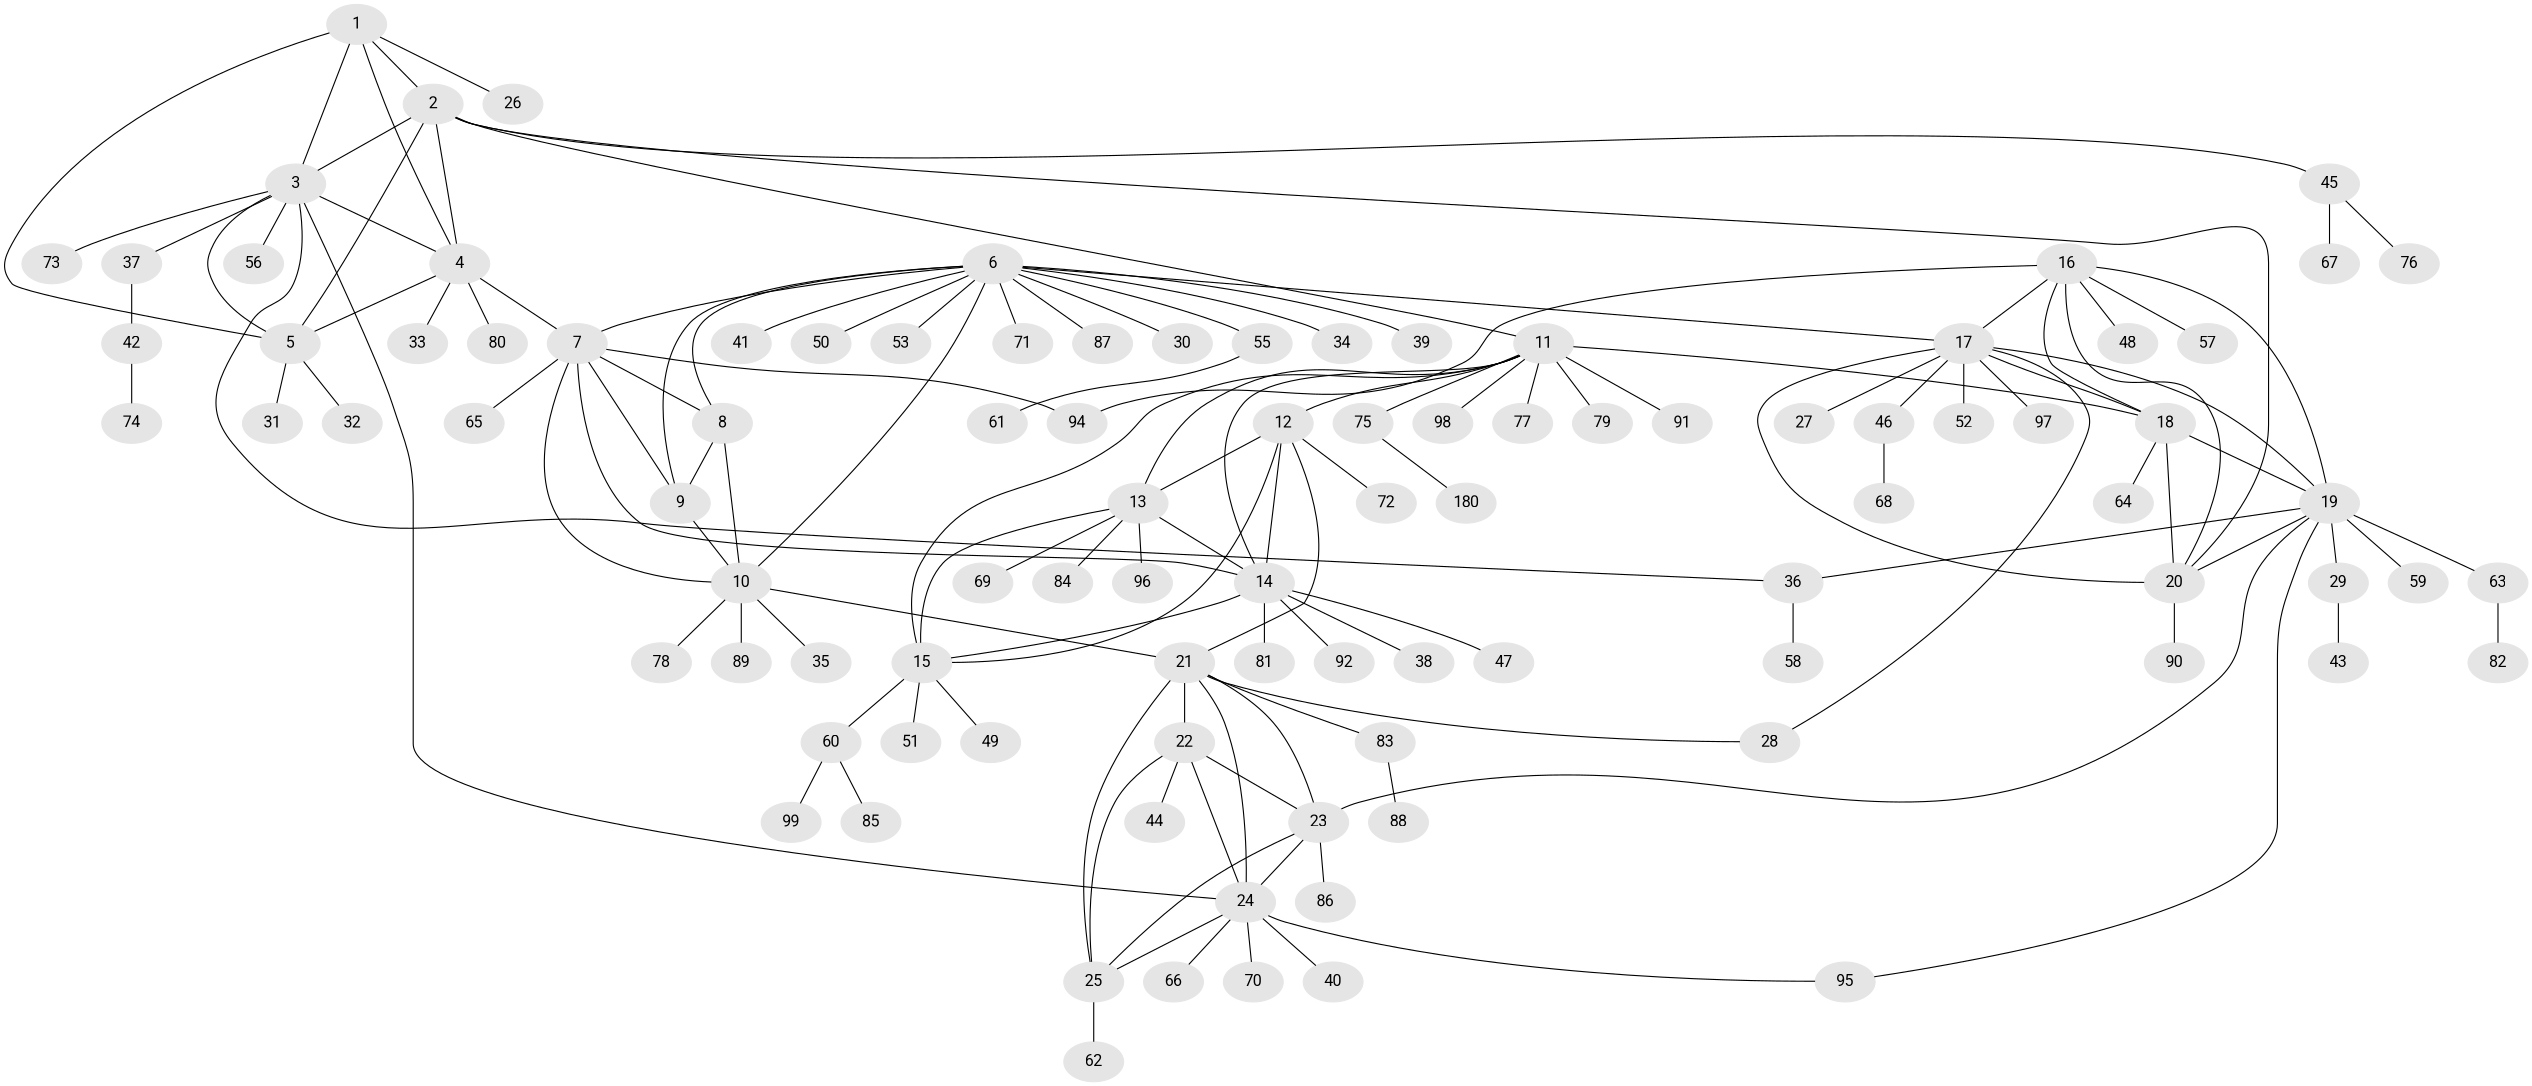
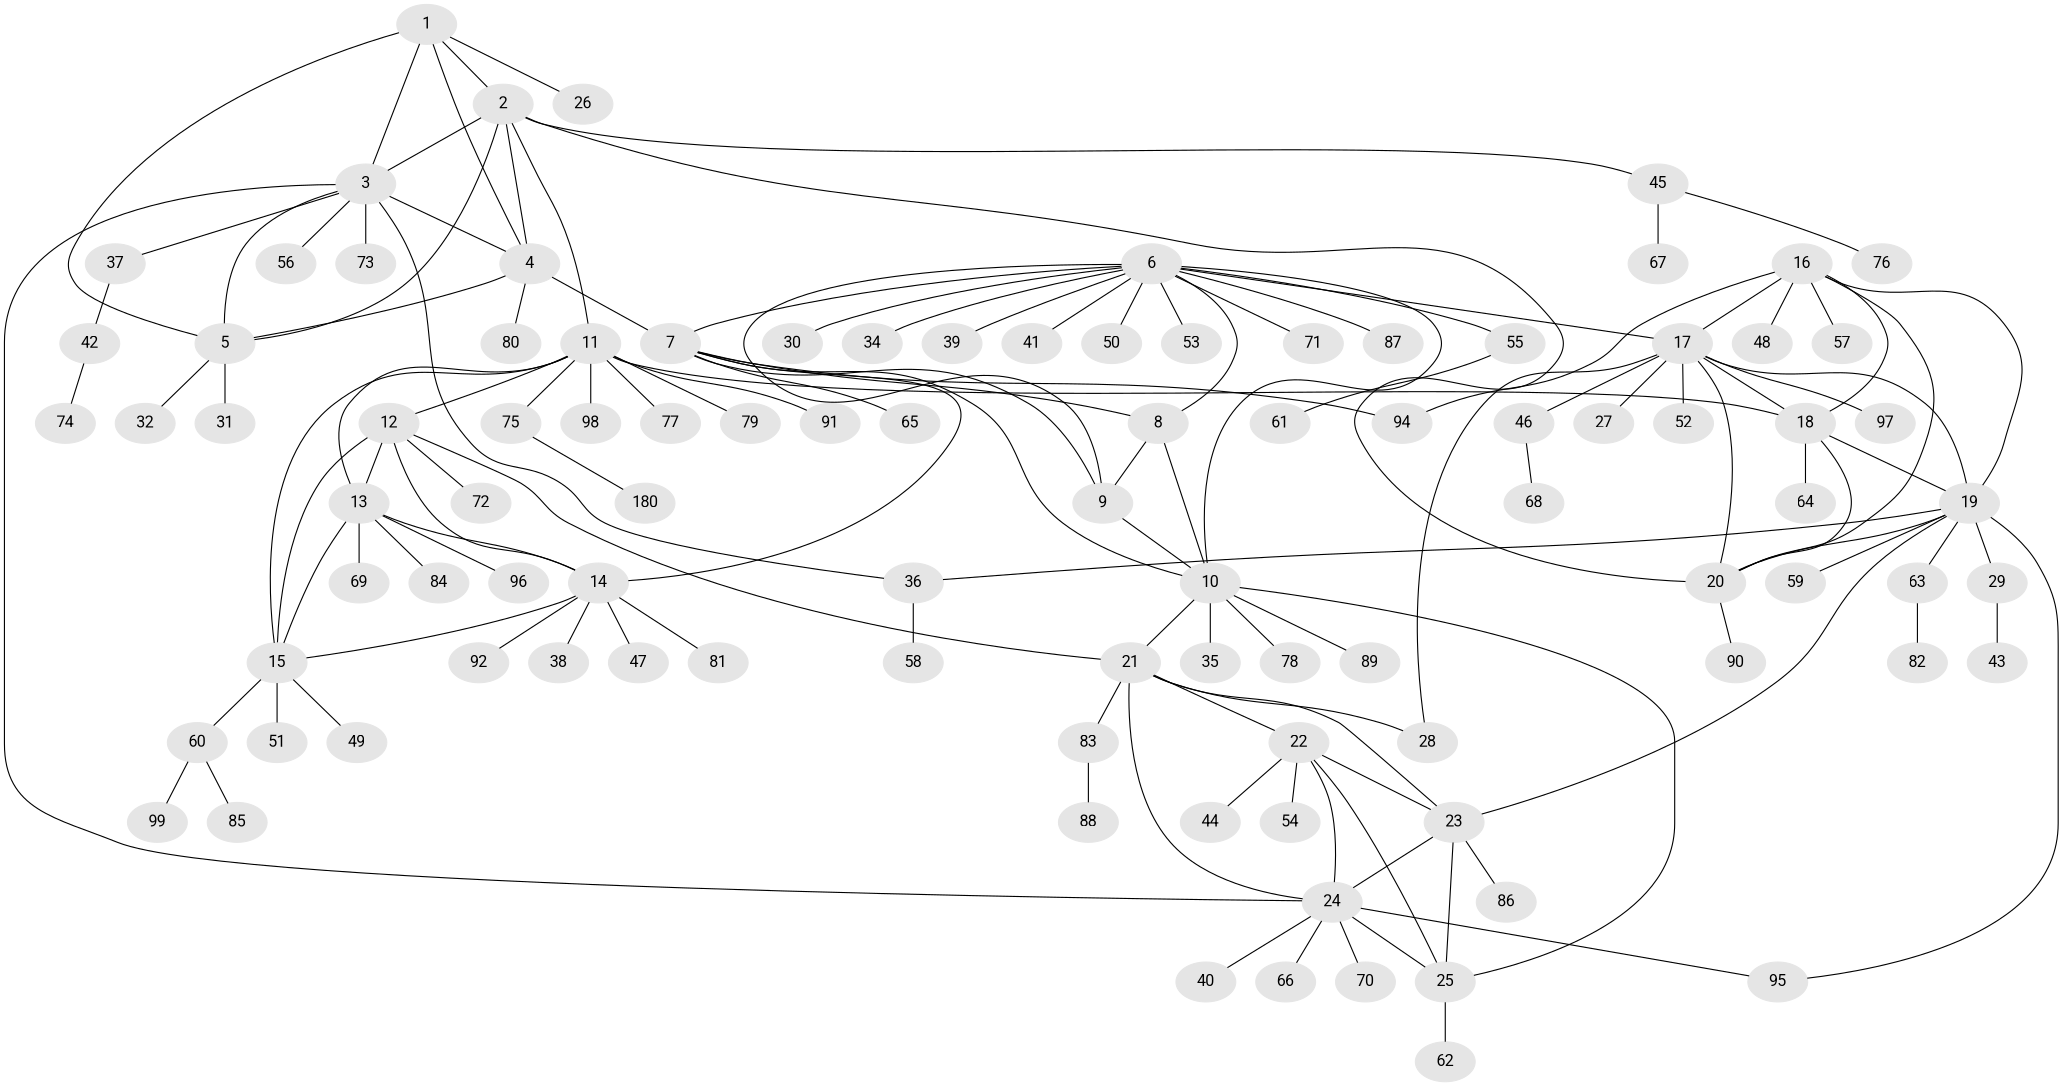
(418, 344) -> none
(1284, 383) -> none
(1094, 811) -> (1638, 693)
none -> (1290, 822)
